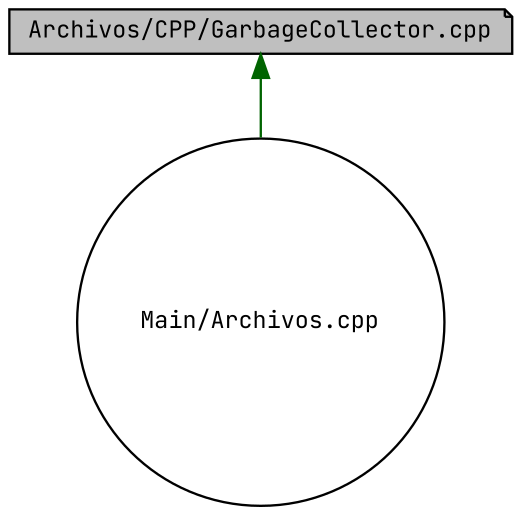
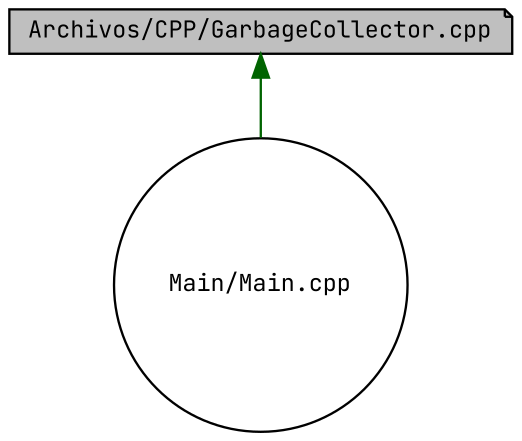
(261, 322) -> (261, 285)
